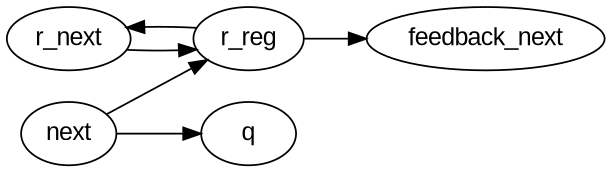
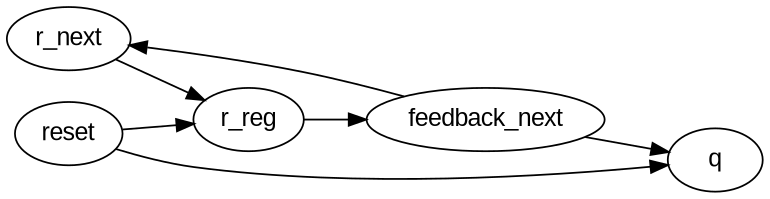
(171, 27) -> (277, 67)
(69, 134) -> (69, 134)
none -> (618, 143)
